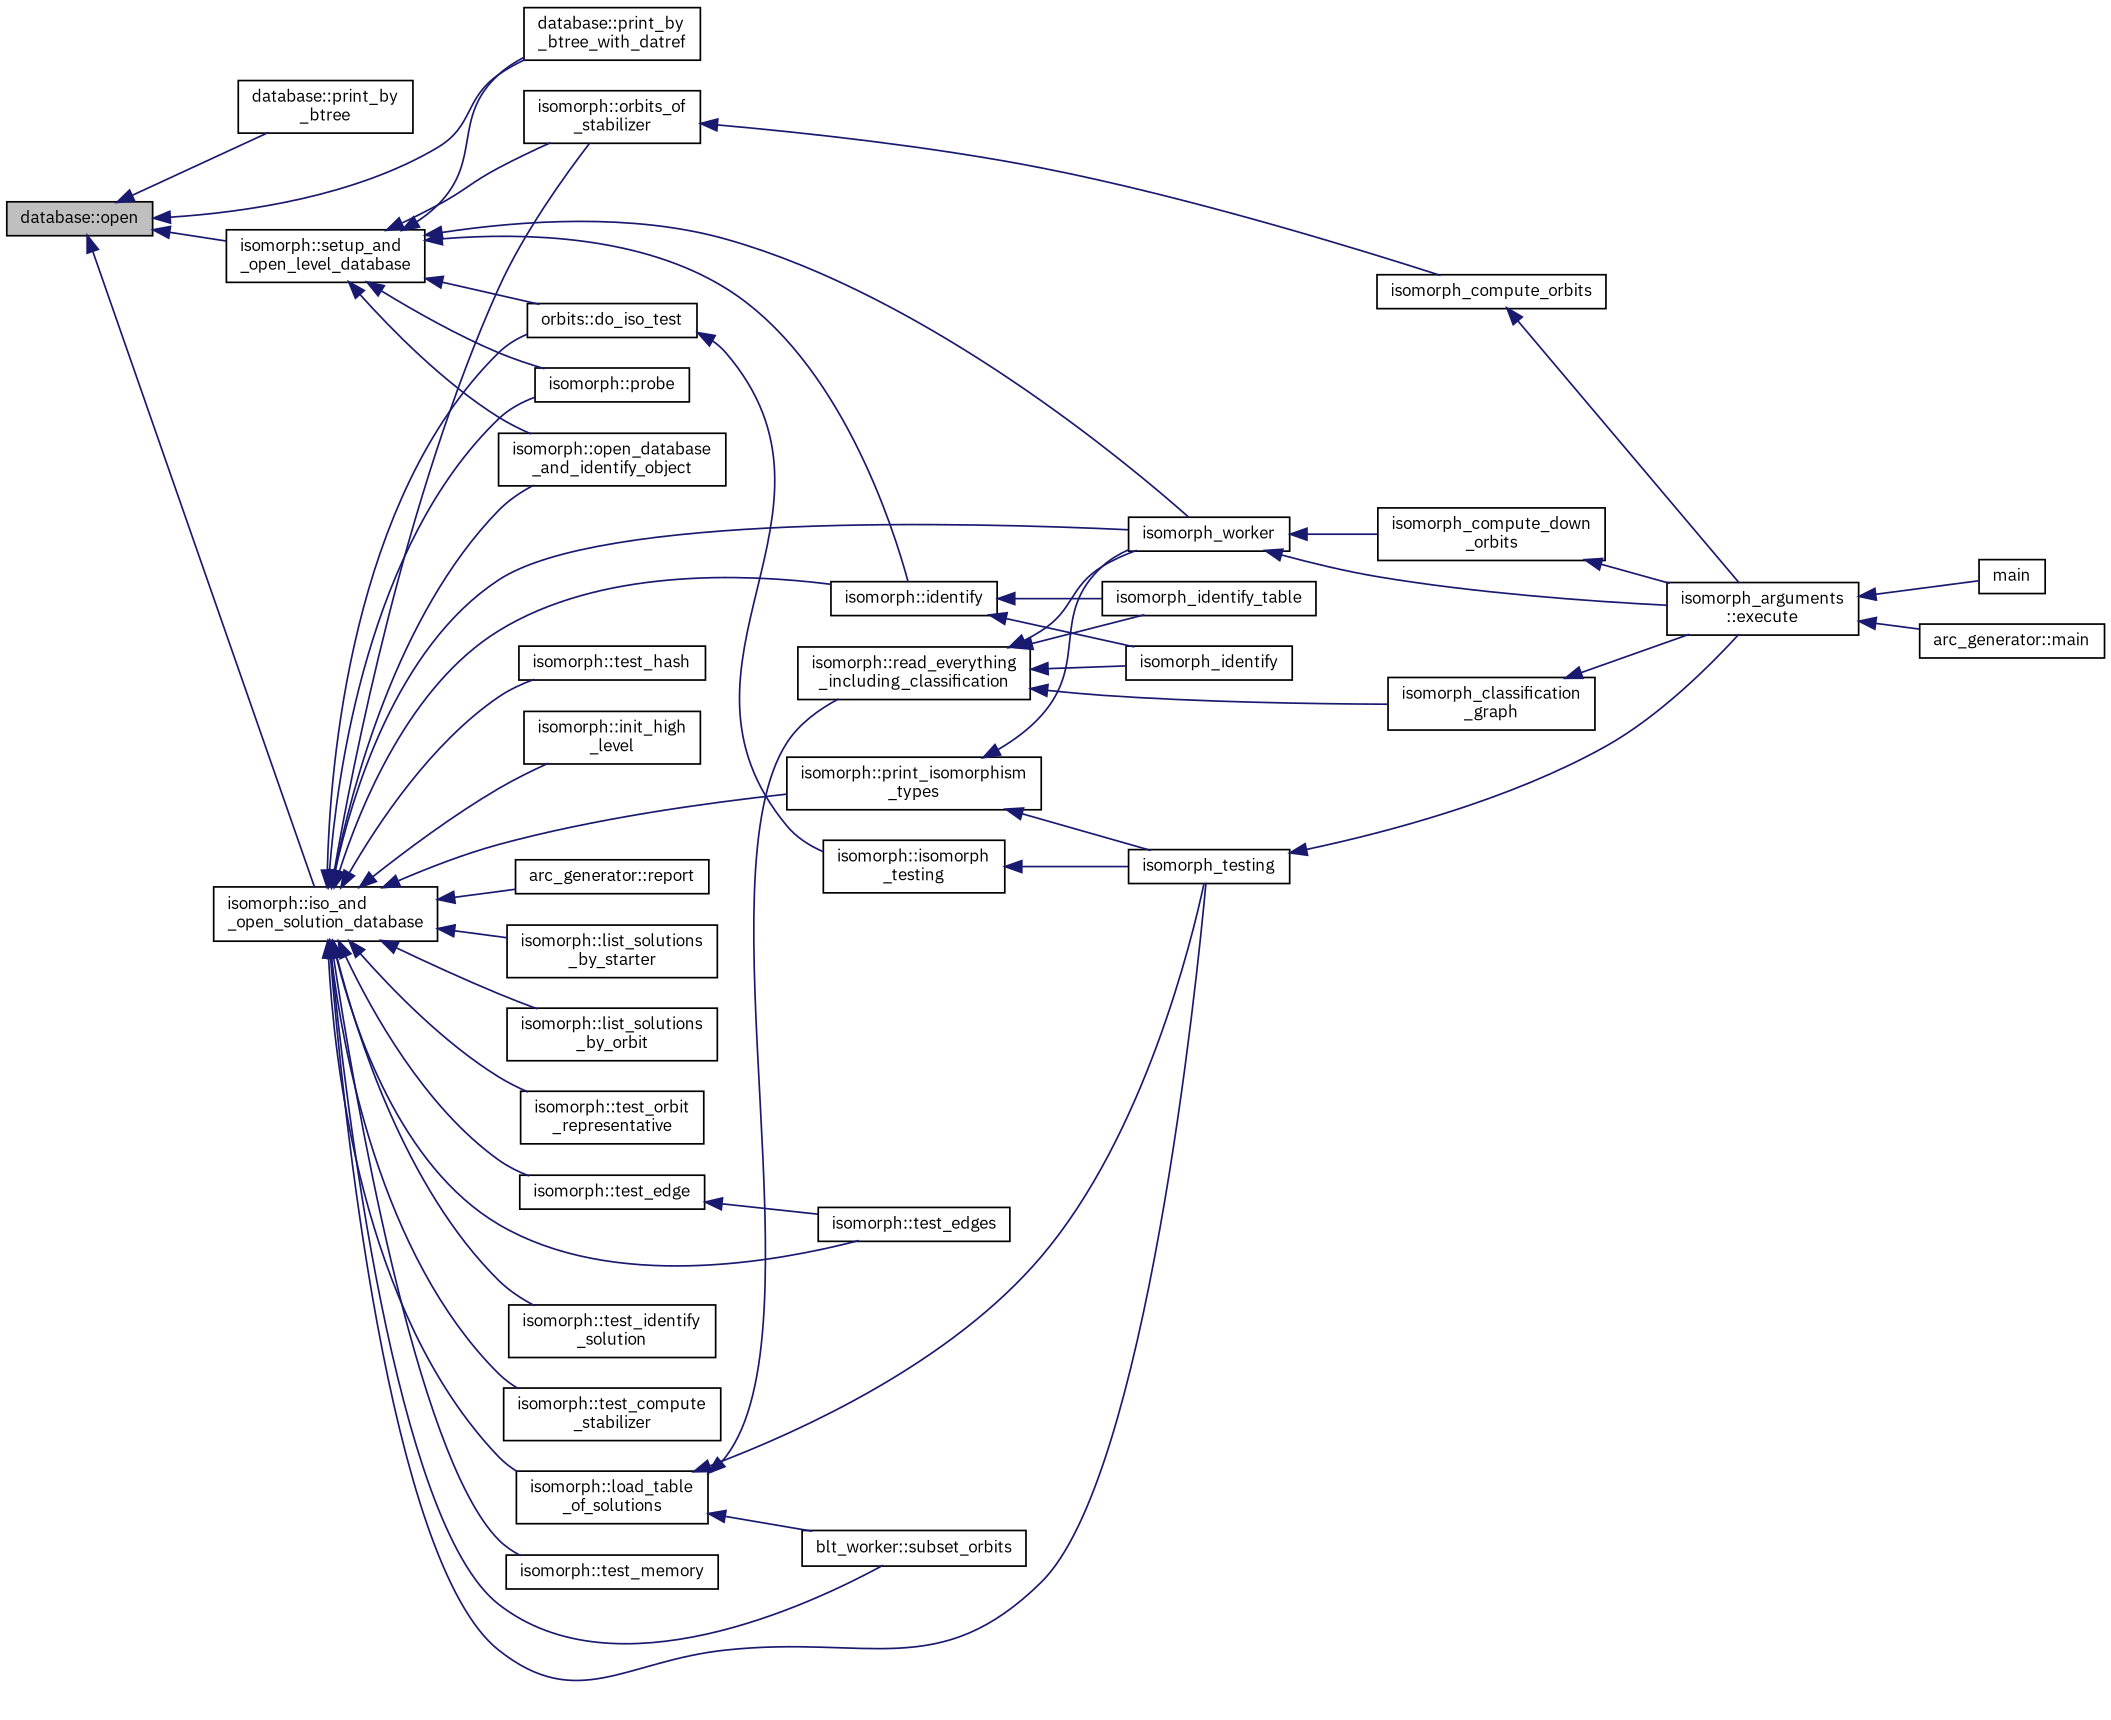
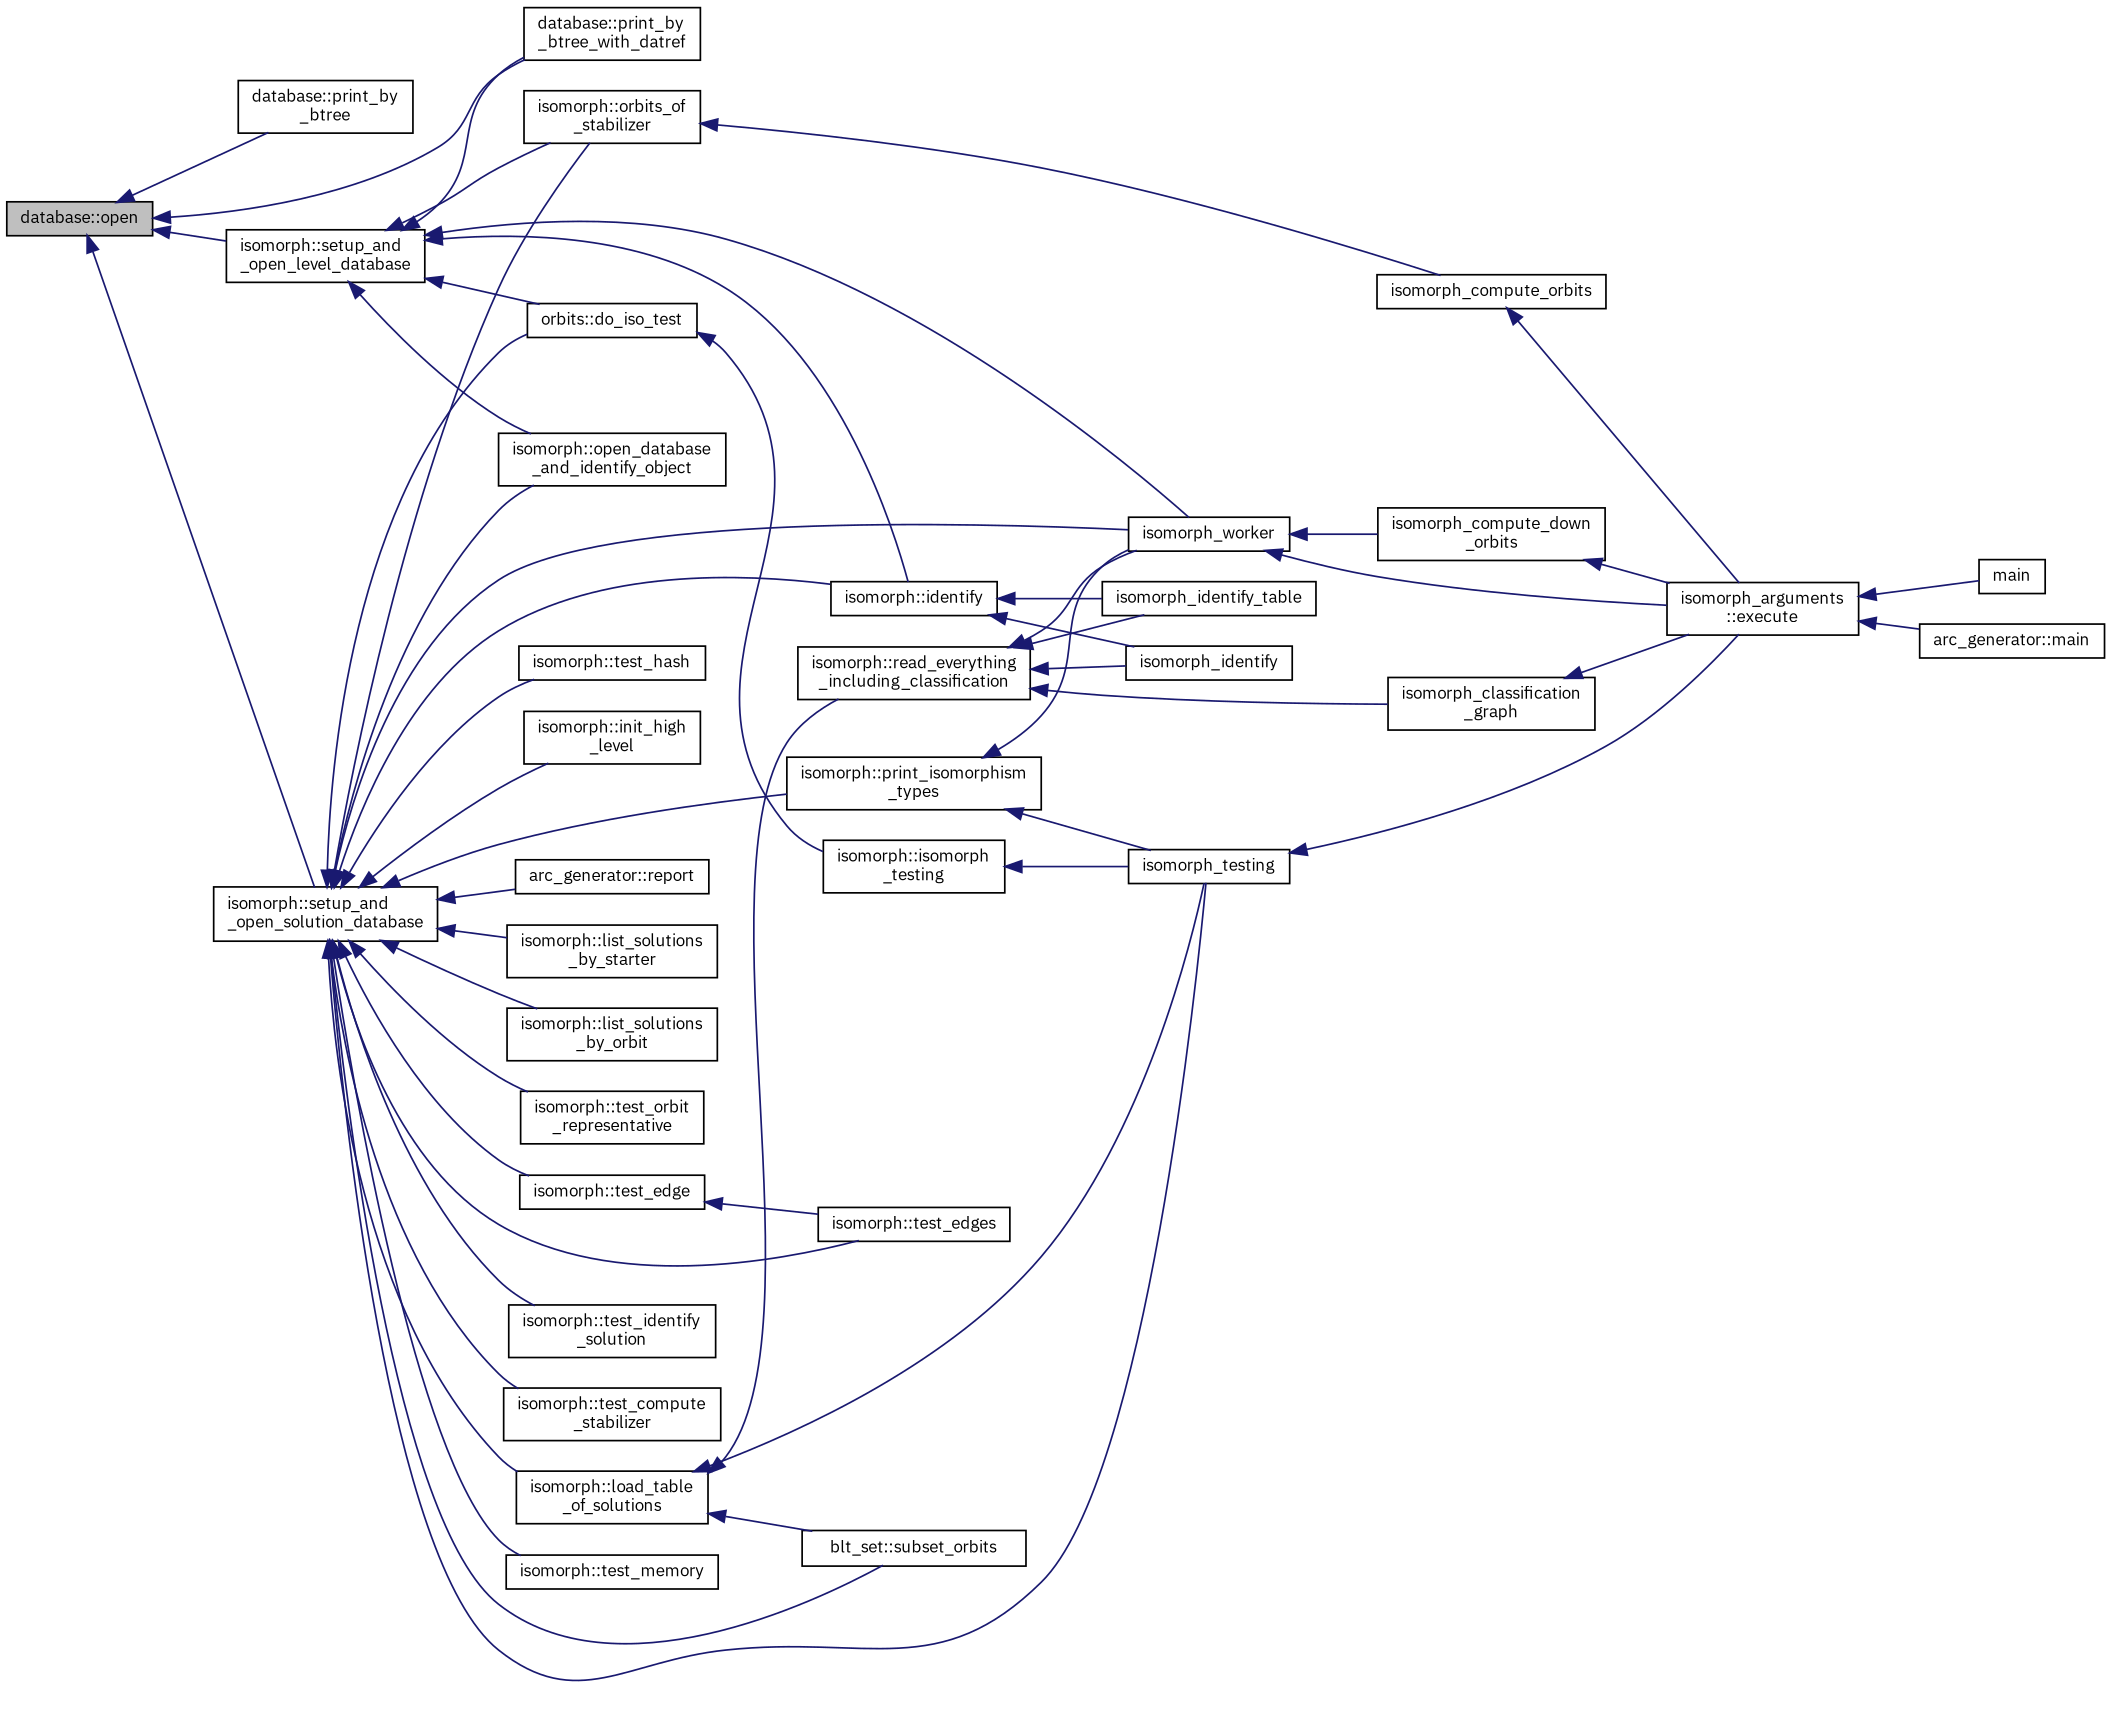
(612, 385) -> none
(326, 914) -> (326, 914)
(914, 1548) -> (914, 1548)
